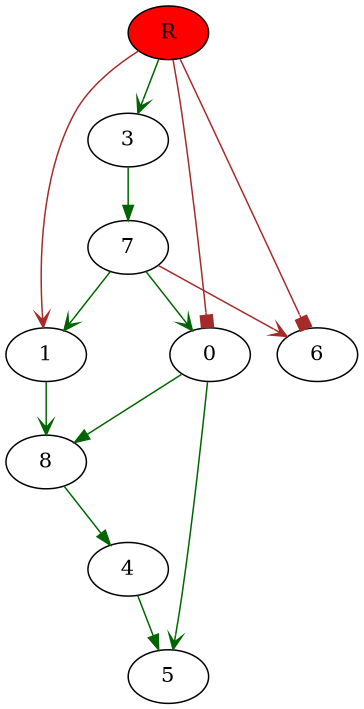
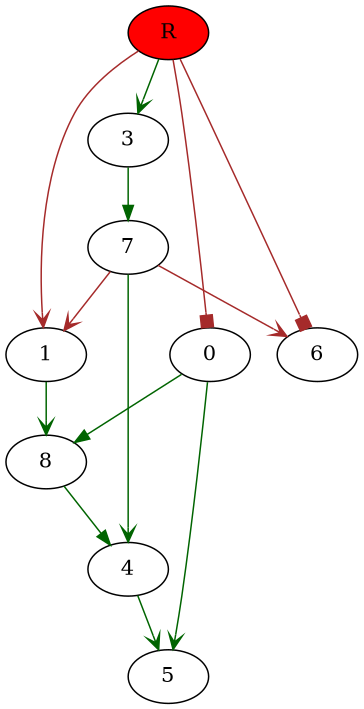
(92, 295) -> (92, 295)
(165, 295) -> (128, 394)
(145, 616) -> (145, 616)
